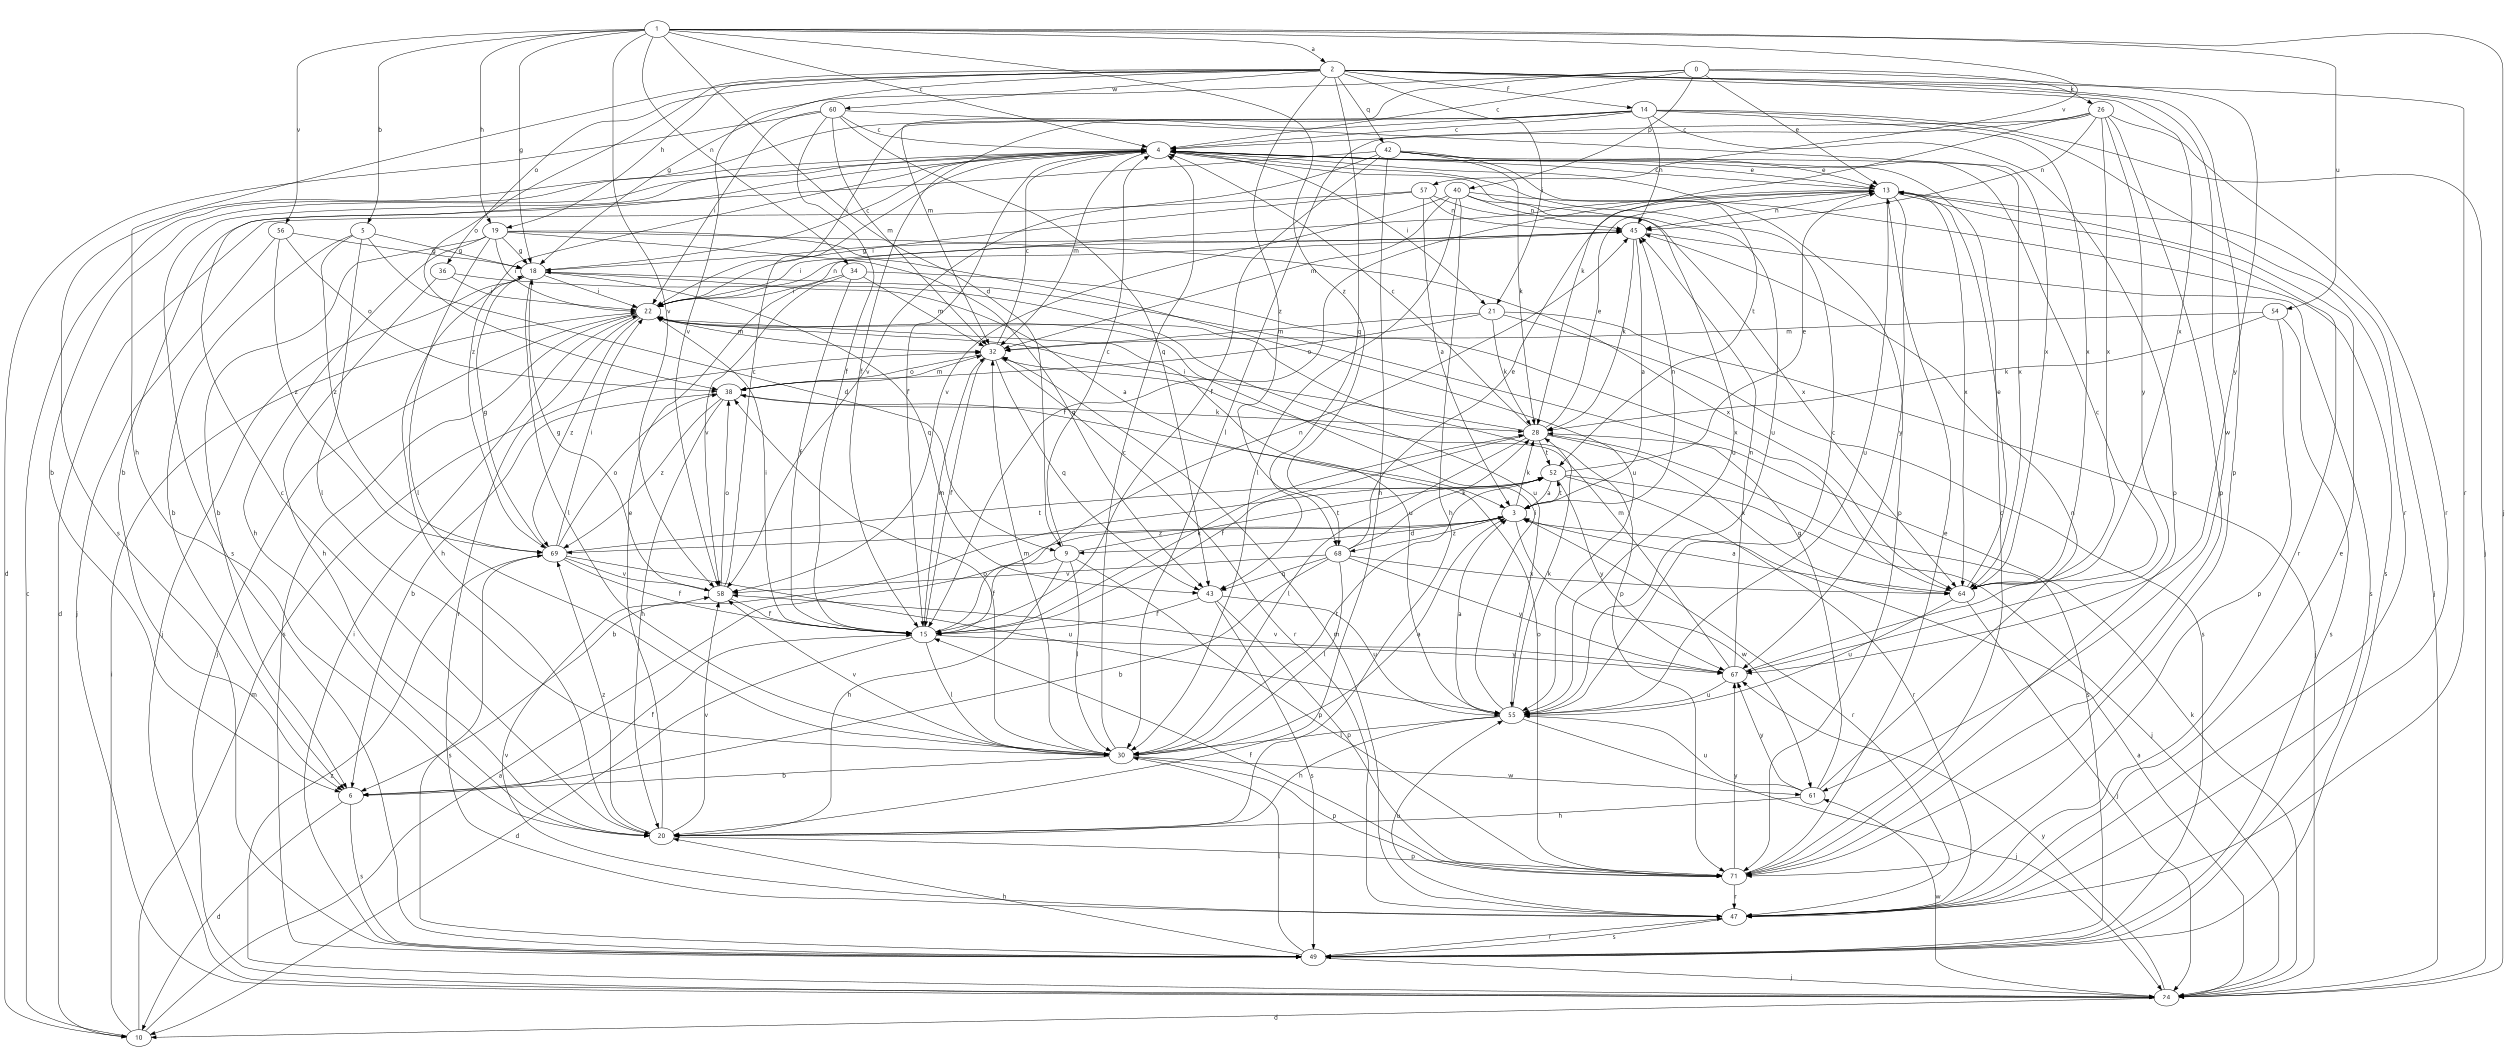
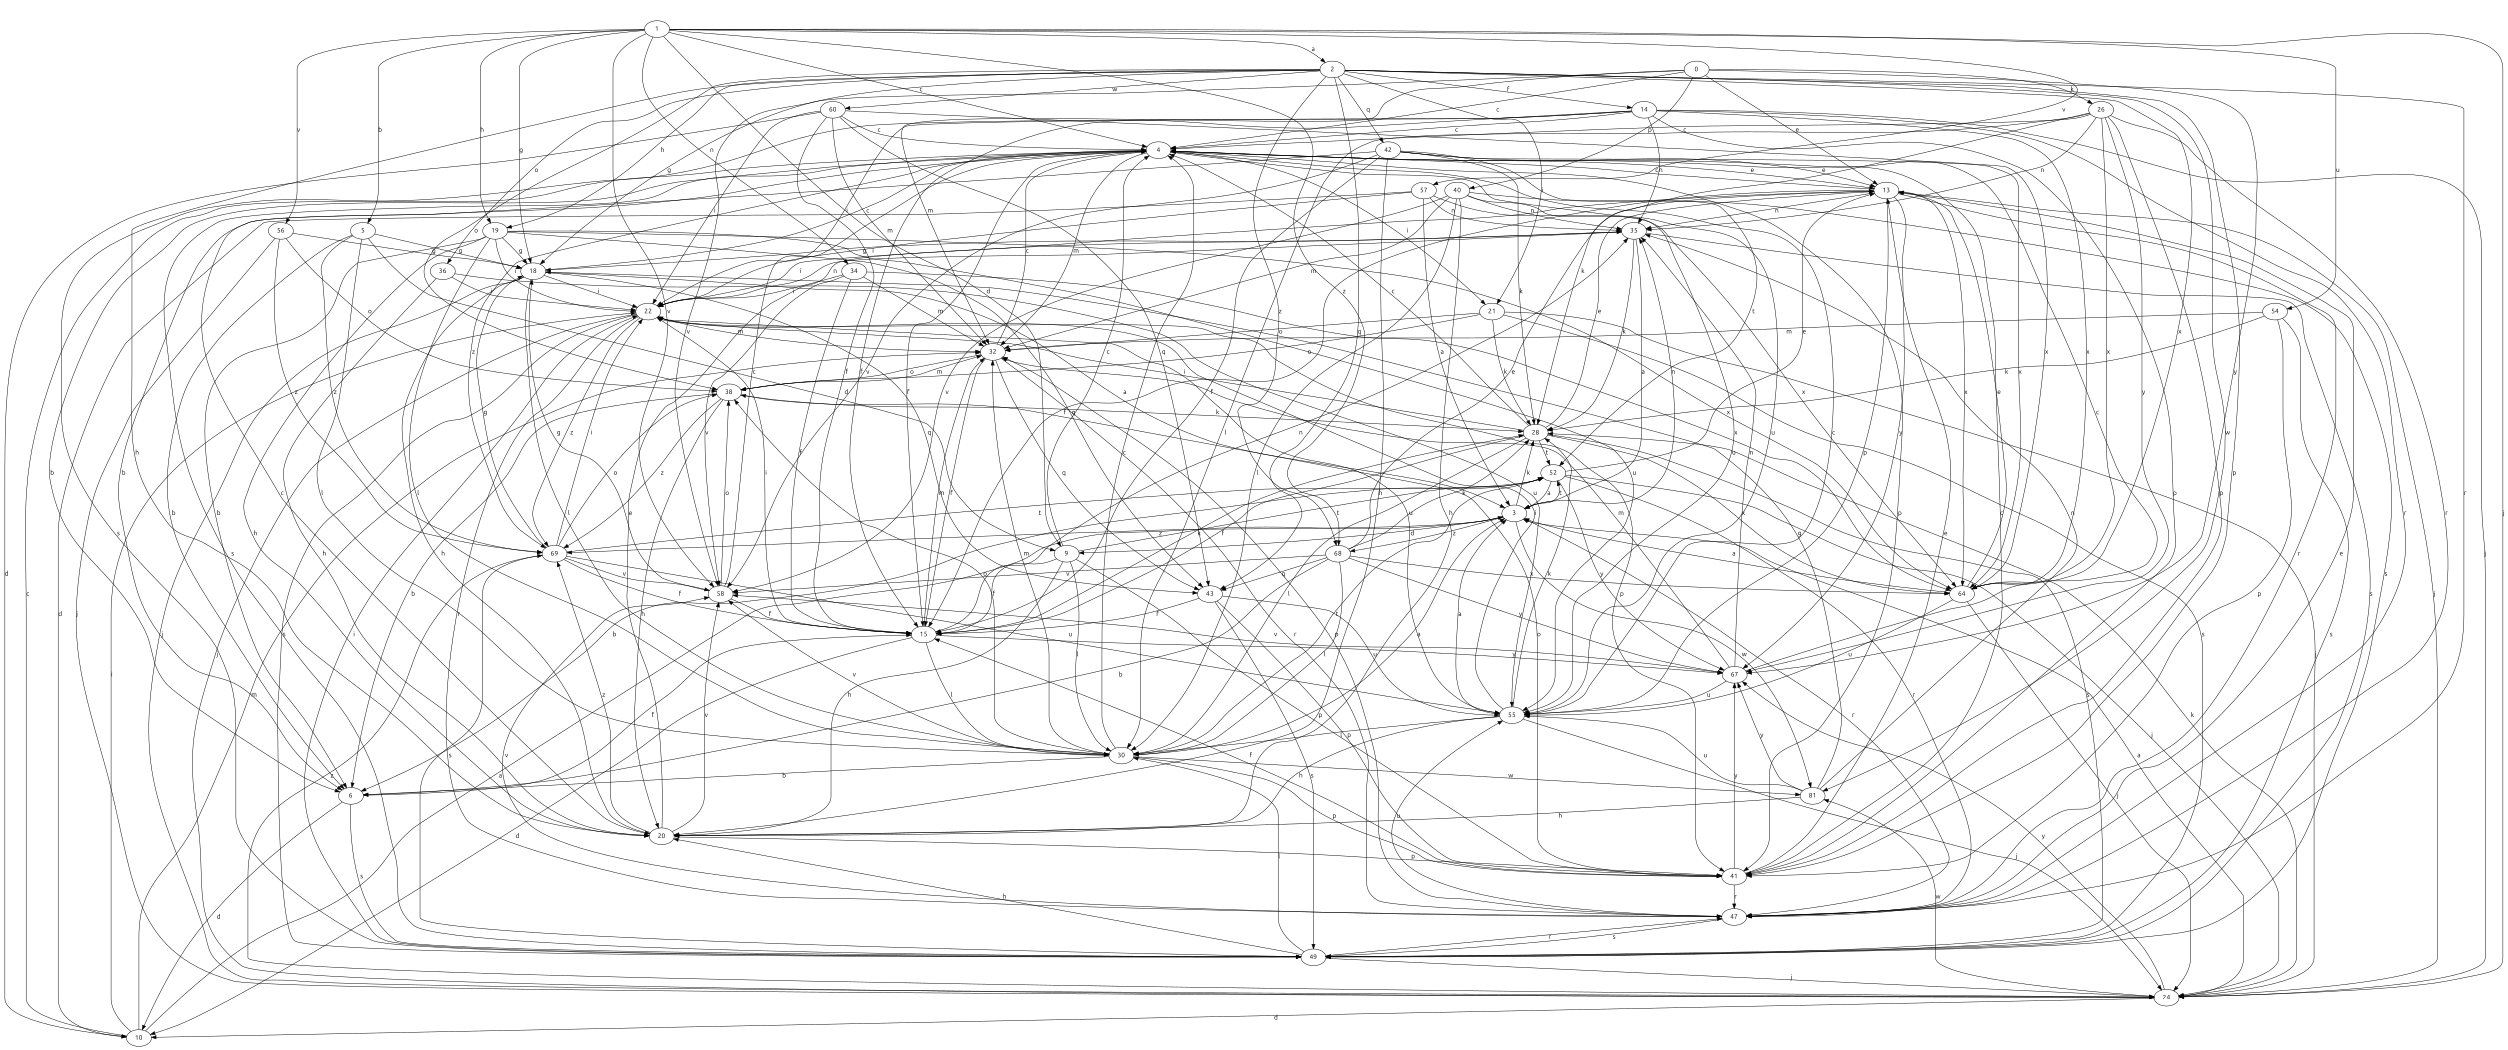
(1634, 231) -> (1634, 231)
(1281, 332) -> (1281, 332)
(1865, 453) -> (1865, 453)
(1337, 634) -> (1337, 634)
(1813, 796) -> (1813, 796)
(1734, 877) -> (1734, 877)
